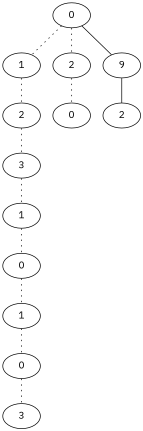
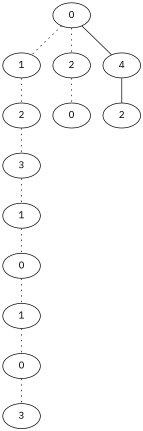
(122, 65) -> (122, 65)
